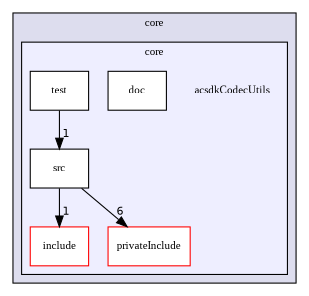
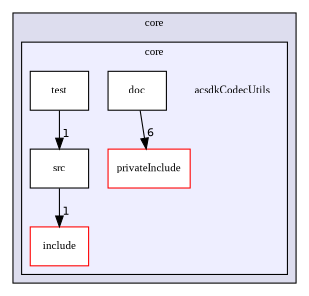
(100, 204) -> (142, 124)
